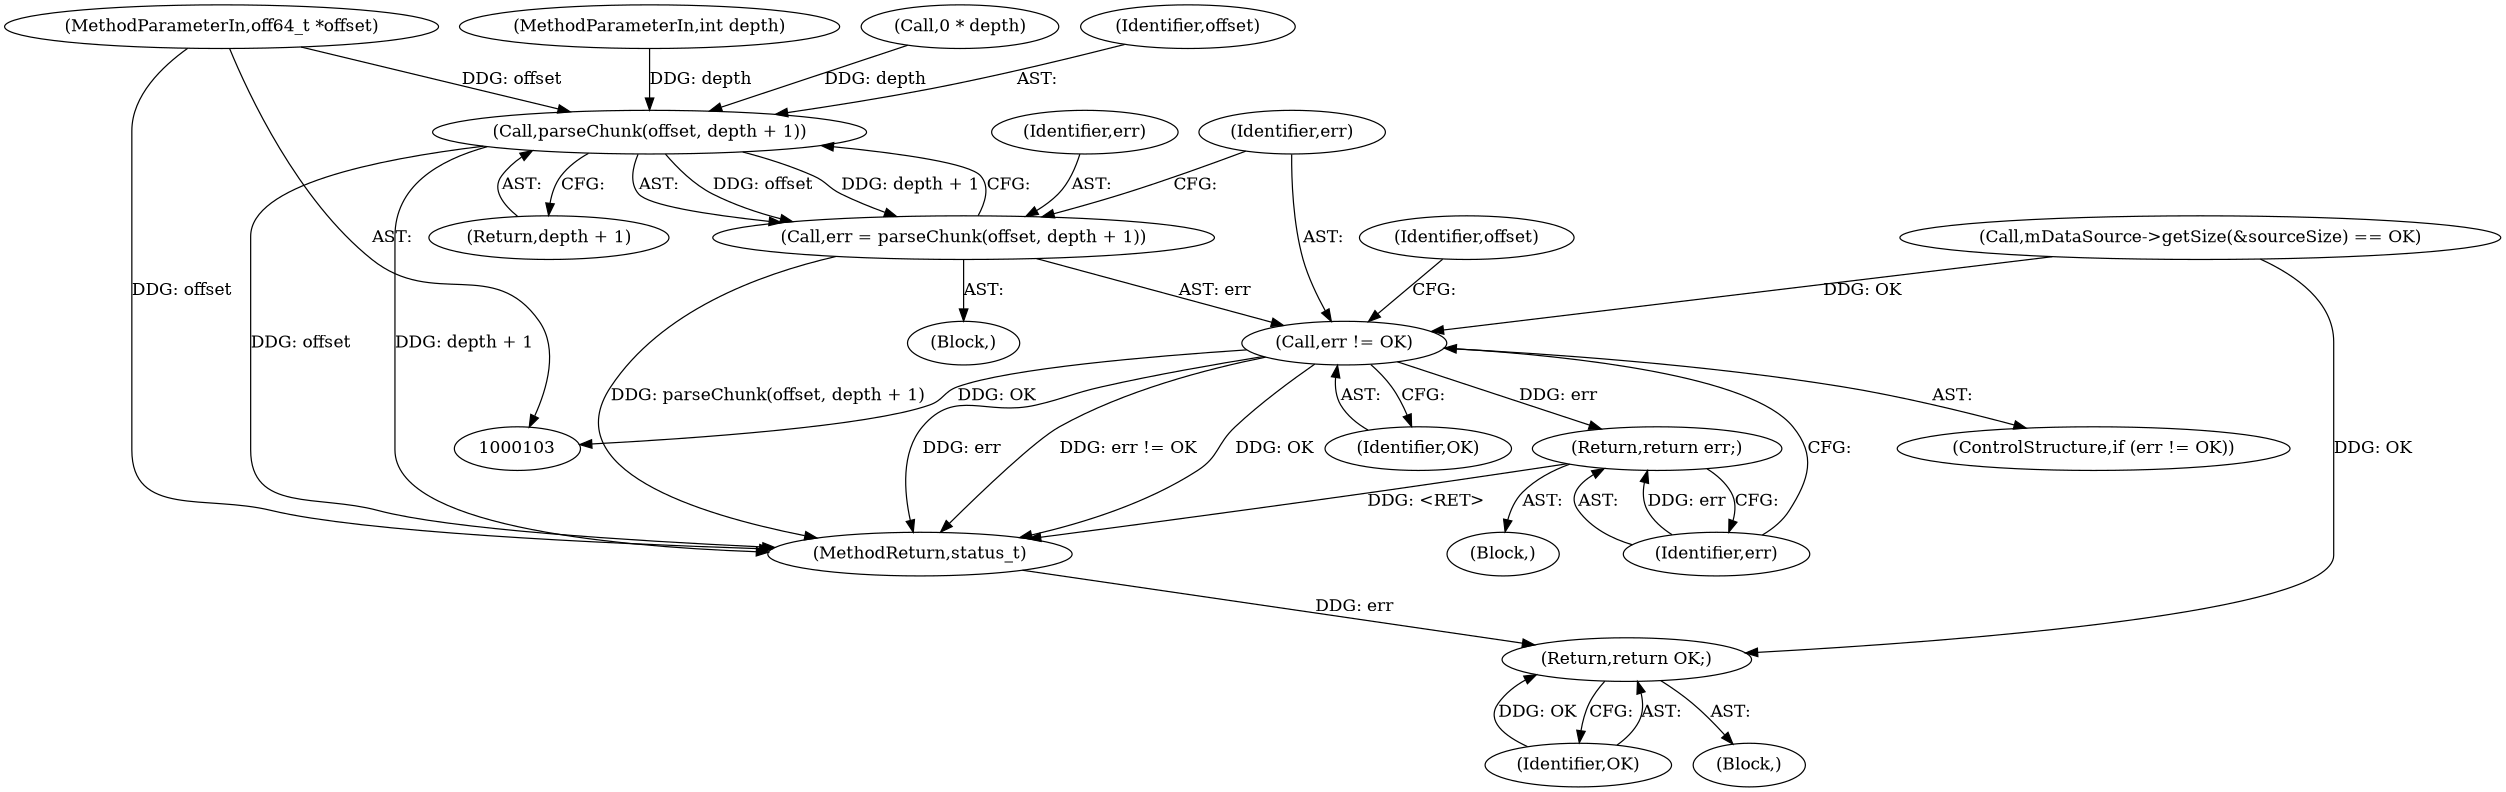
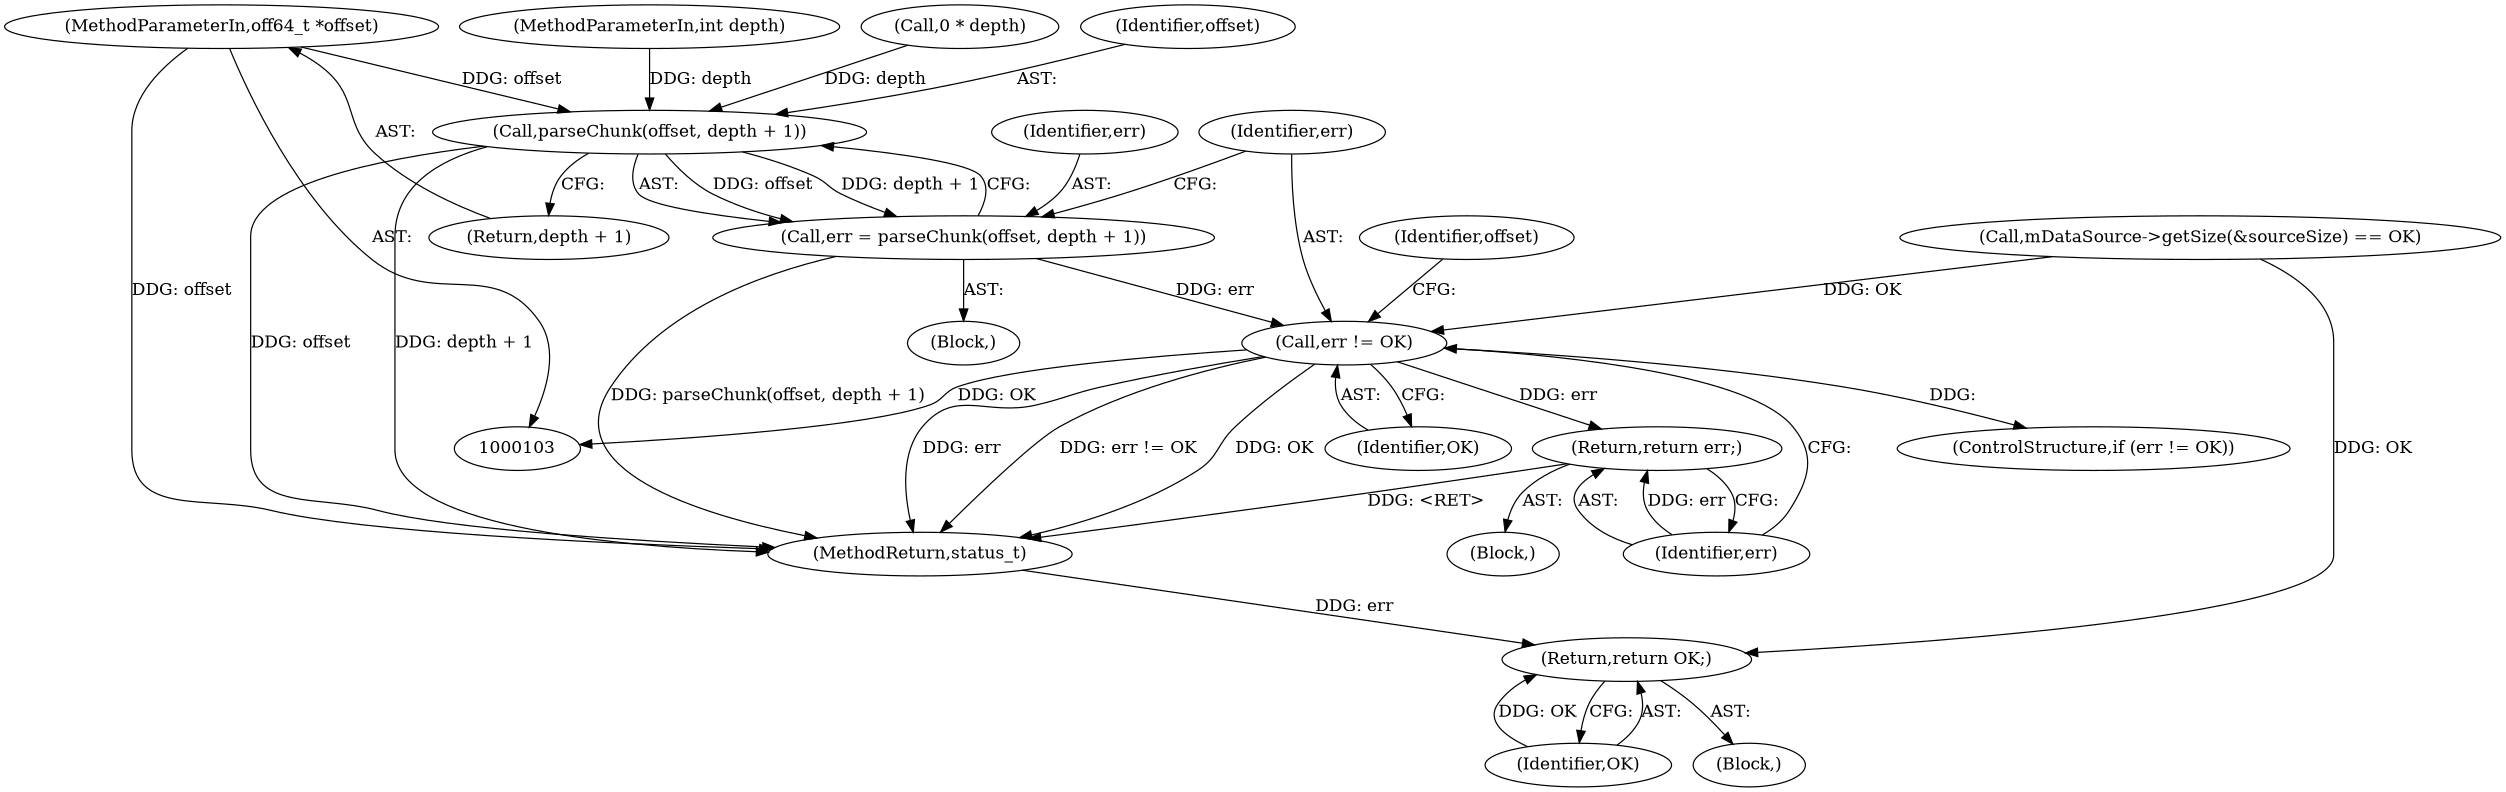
(498, 185) -> (376, 155)
(1215, 290) -> (1215, 290)
(1955, 396) -> (1955, 396)
